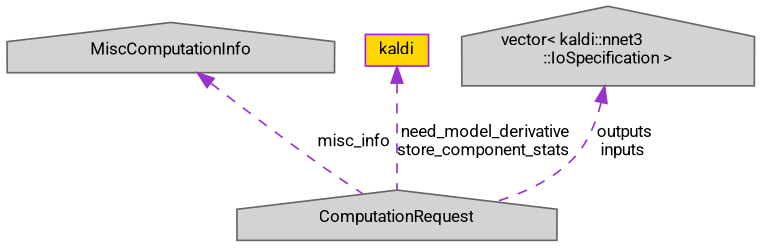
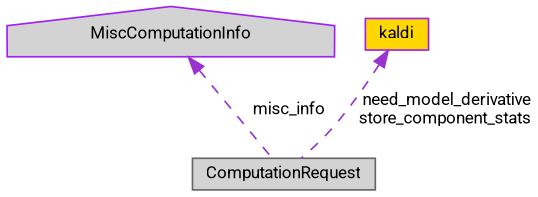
(171, 50) -> (171, 34)
(608, 50) -> none
(397, 218) -> (284, 174)
